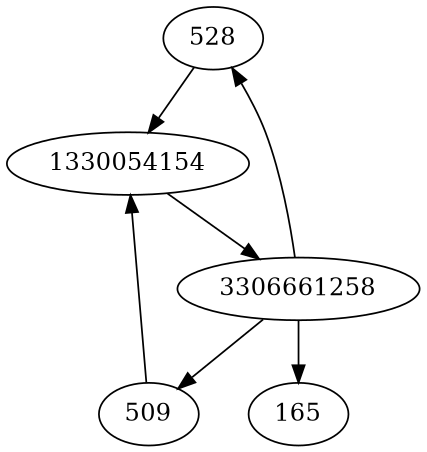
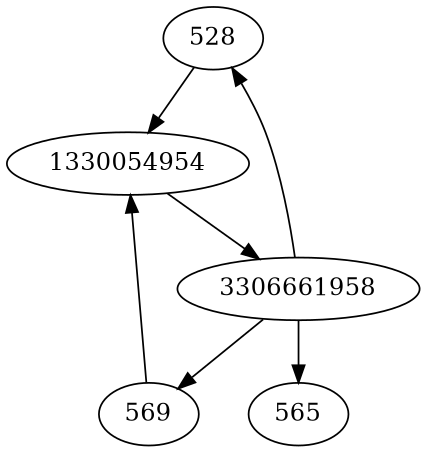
(128, 164) -> (128, 164)
(299, 289) -> (299, 289)
(149, 414) -> (149, 414)
(299, 414) -> (299, 414)
